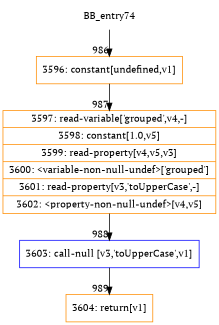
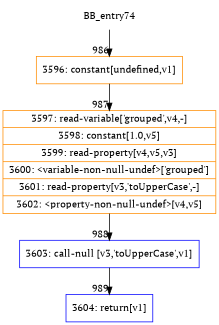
(109, 308) -> (109, 308)
